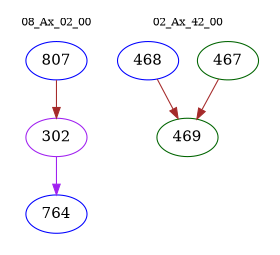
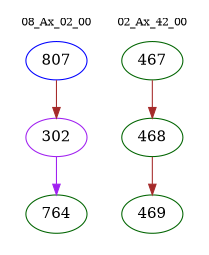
(148, 61) -> (152, 137)
(210, 94) -> (152, 94)
(56, 214) -> (56, 214)
